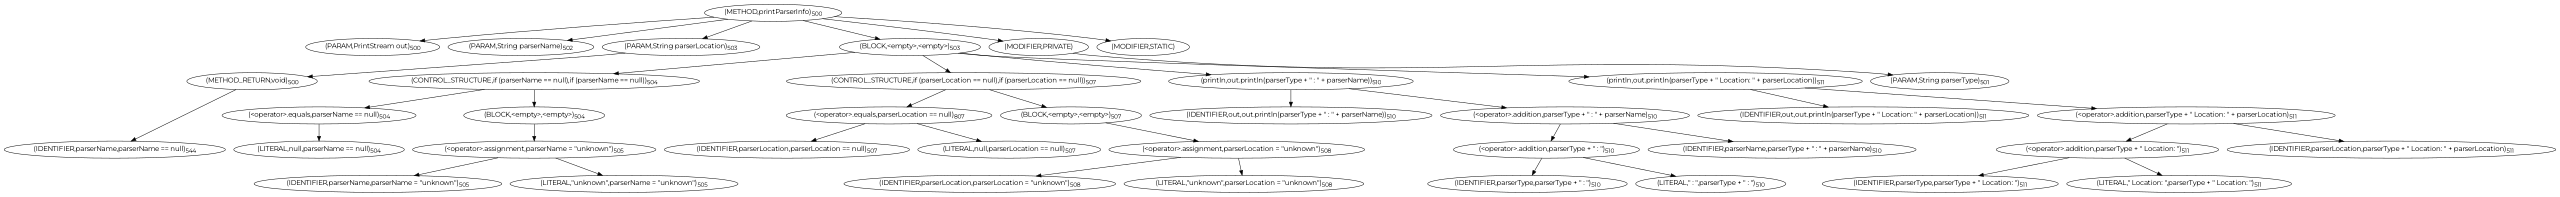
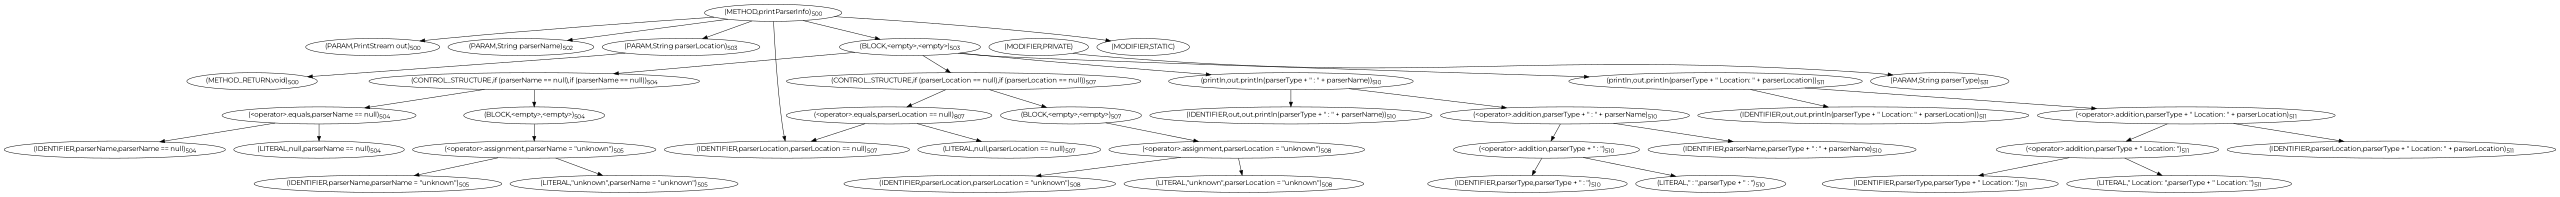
(910, 29) -> (777, 79)
(1985, 81) -> (1985, 81)
(186, 114) -> (220, 132)
(191, 149) -> (191, 149)
